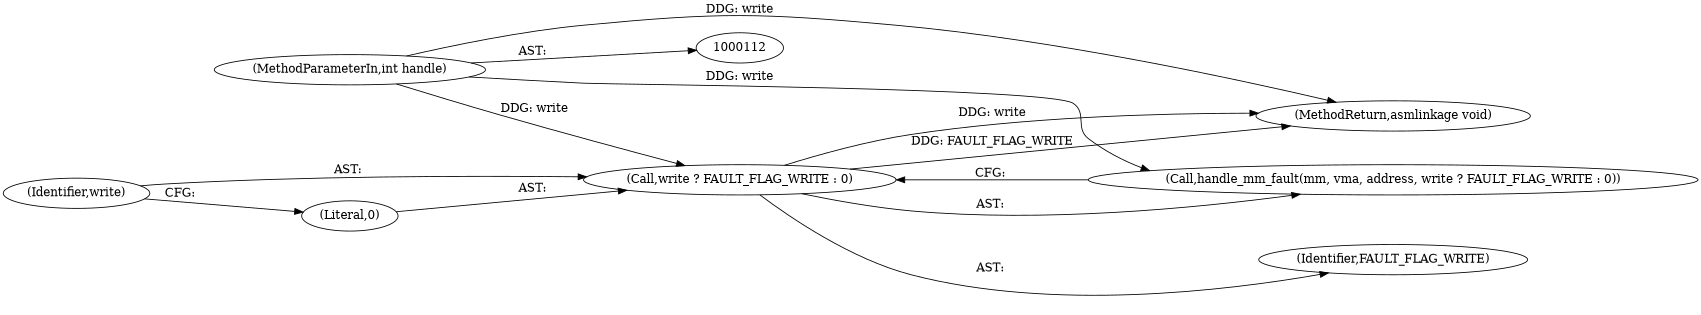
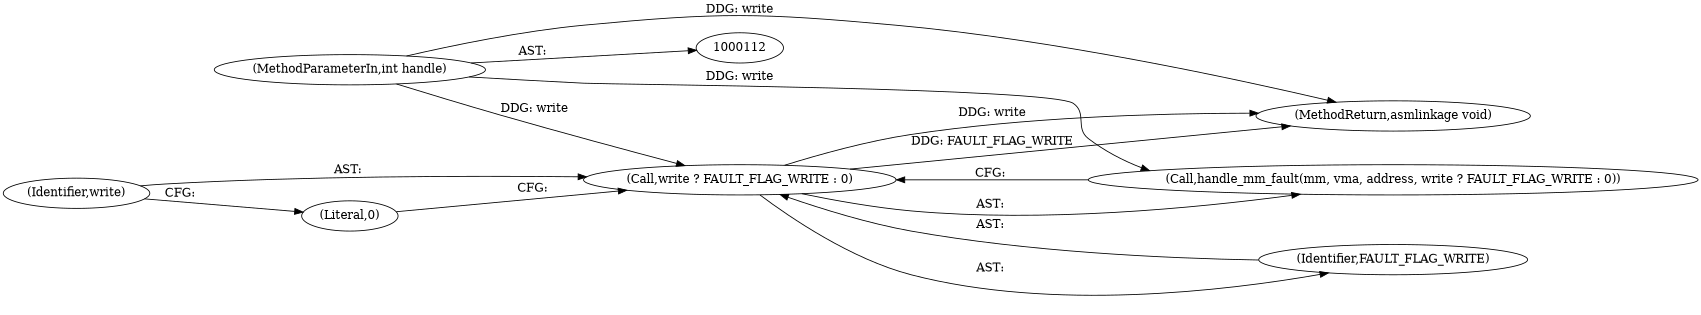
(534, 189) -> (534, 189)
none -> (1021, 246)
